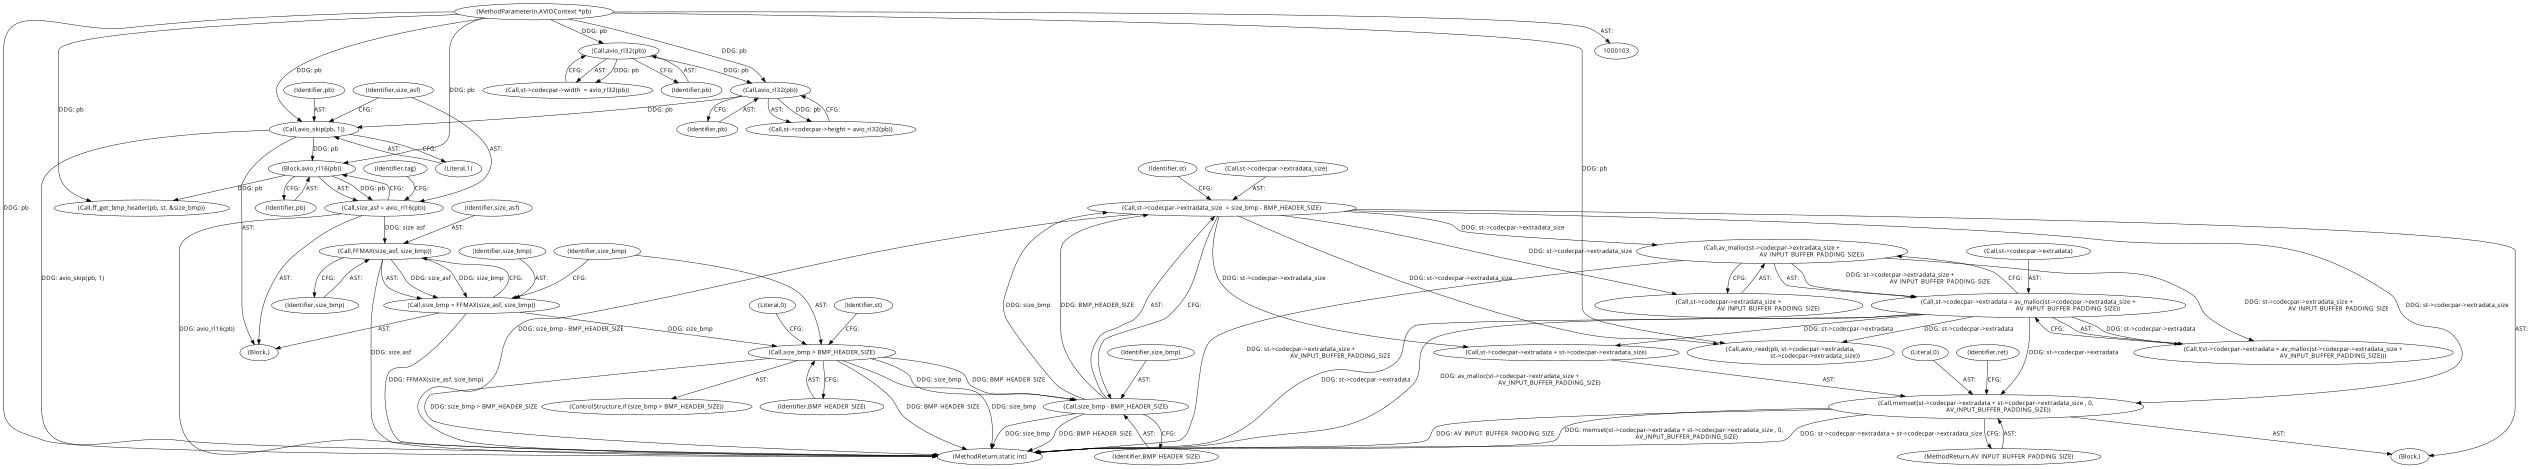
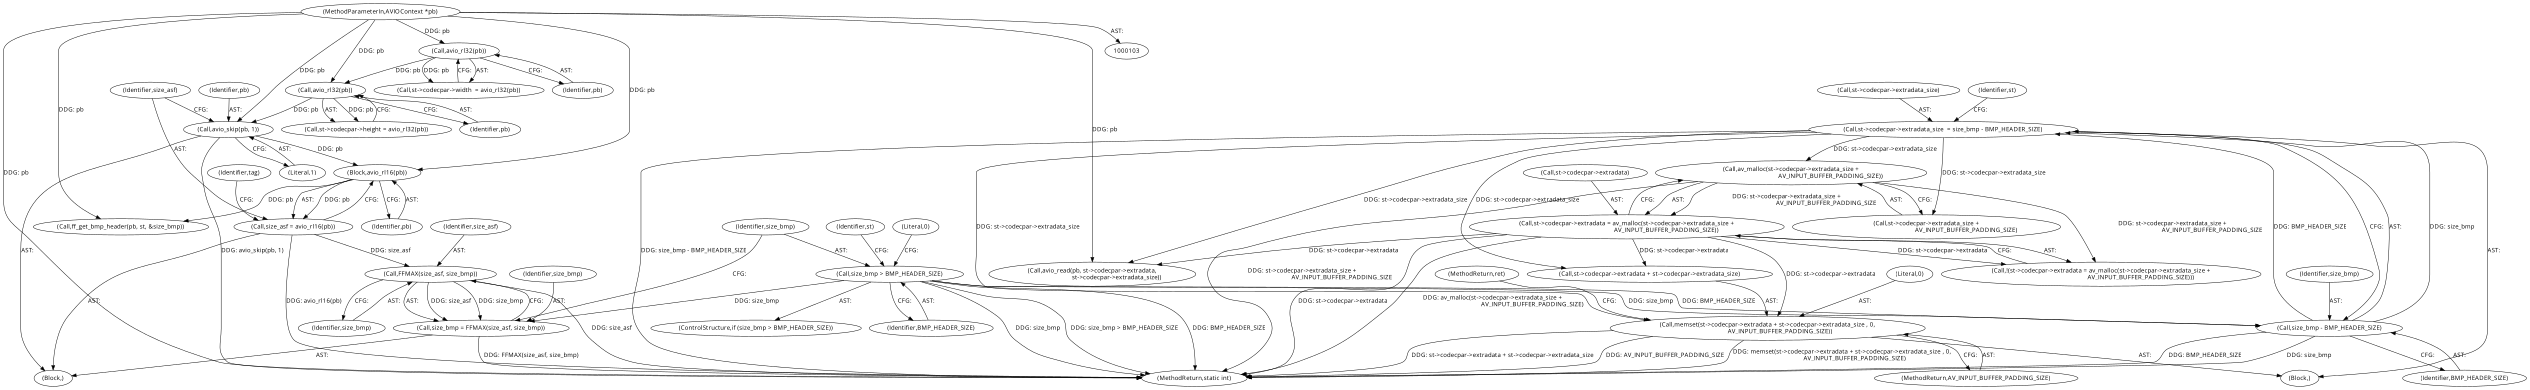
(646, 329) -> (689, 301)
(1988, 353) -> (1477, 274)
